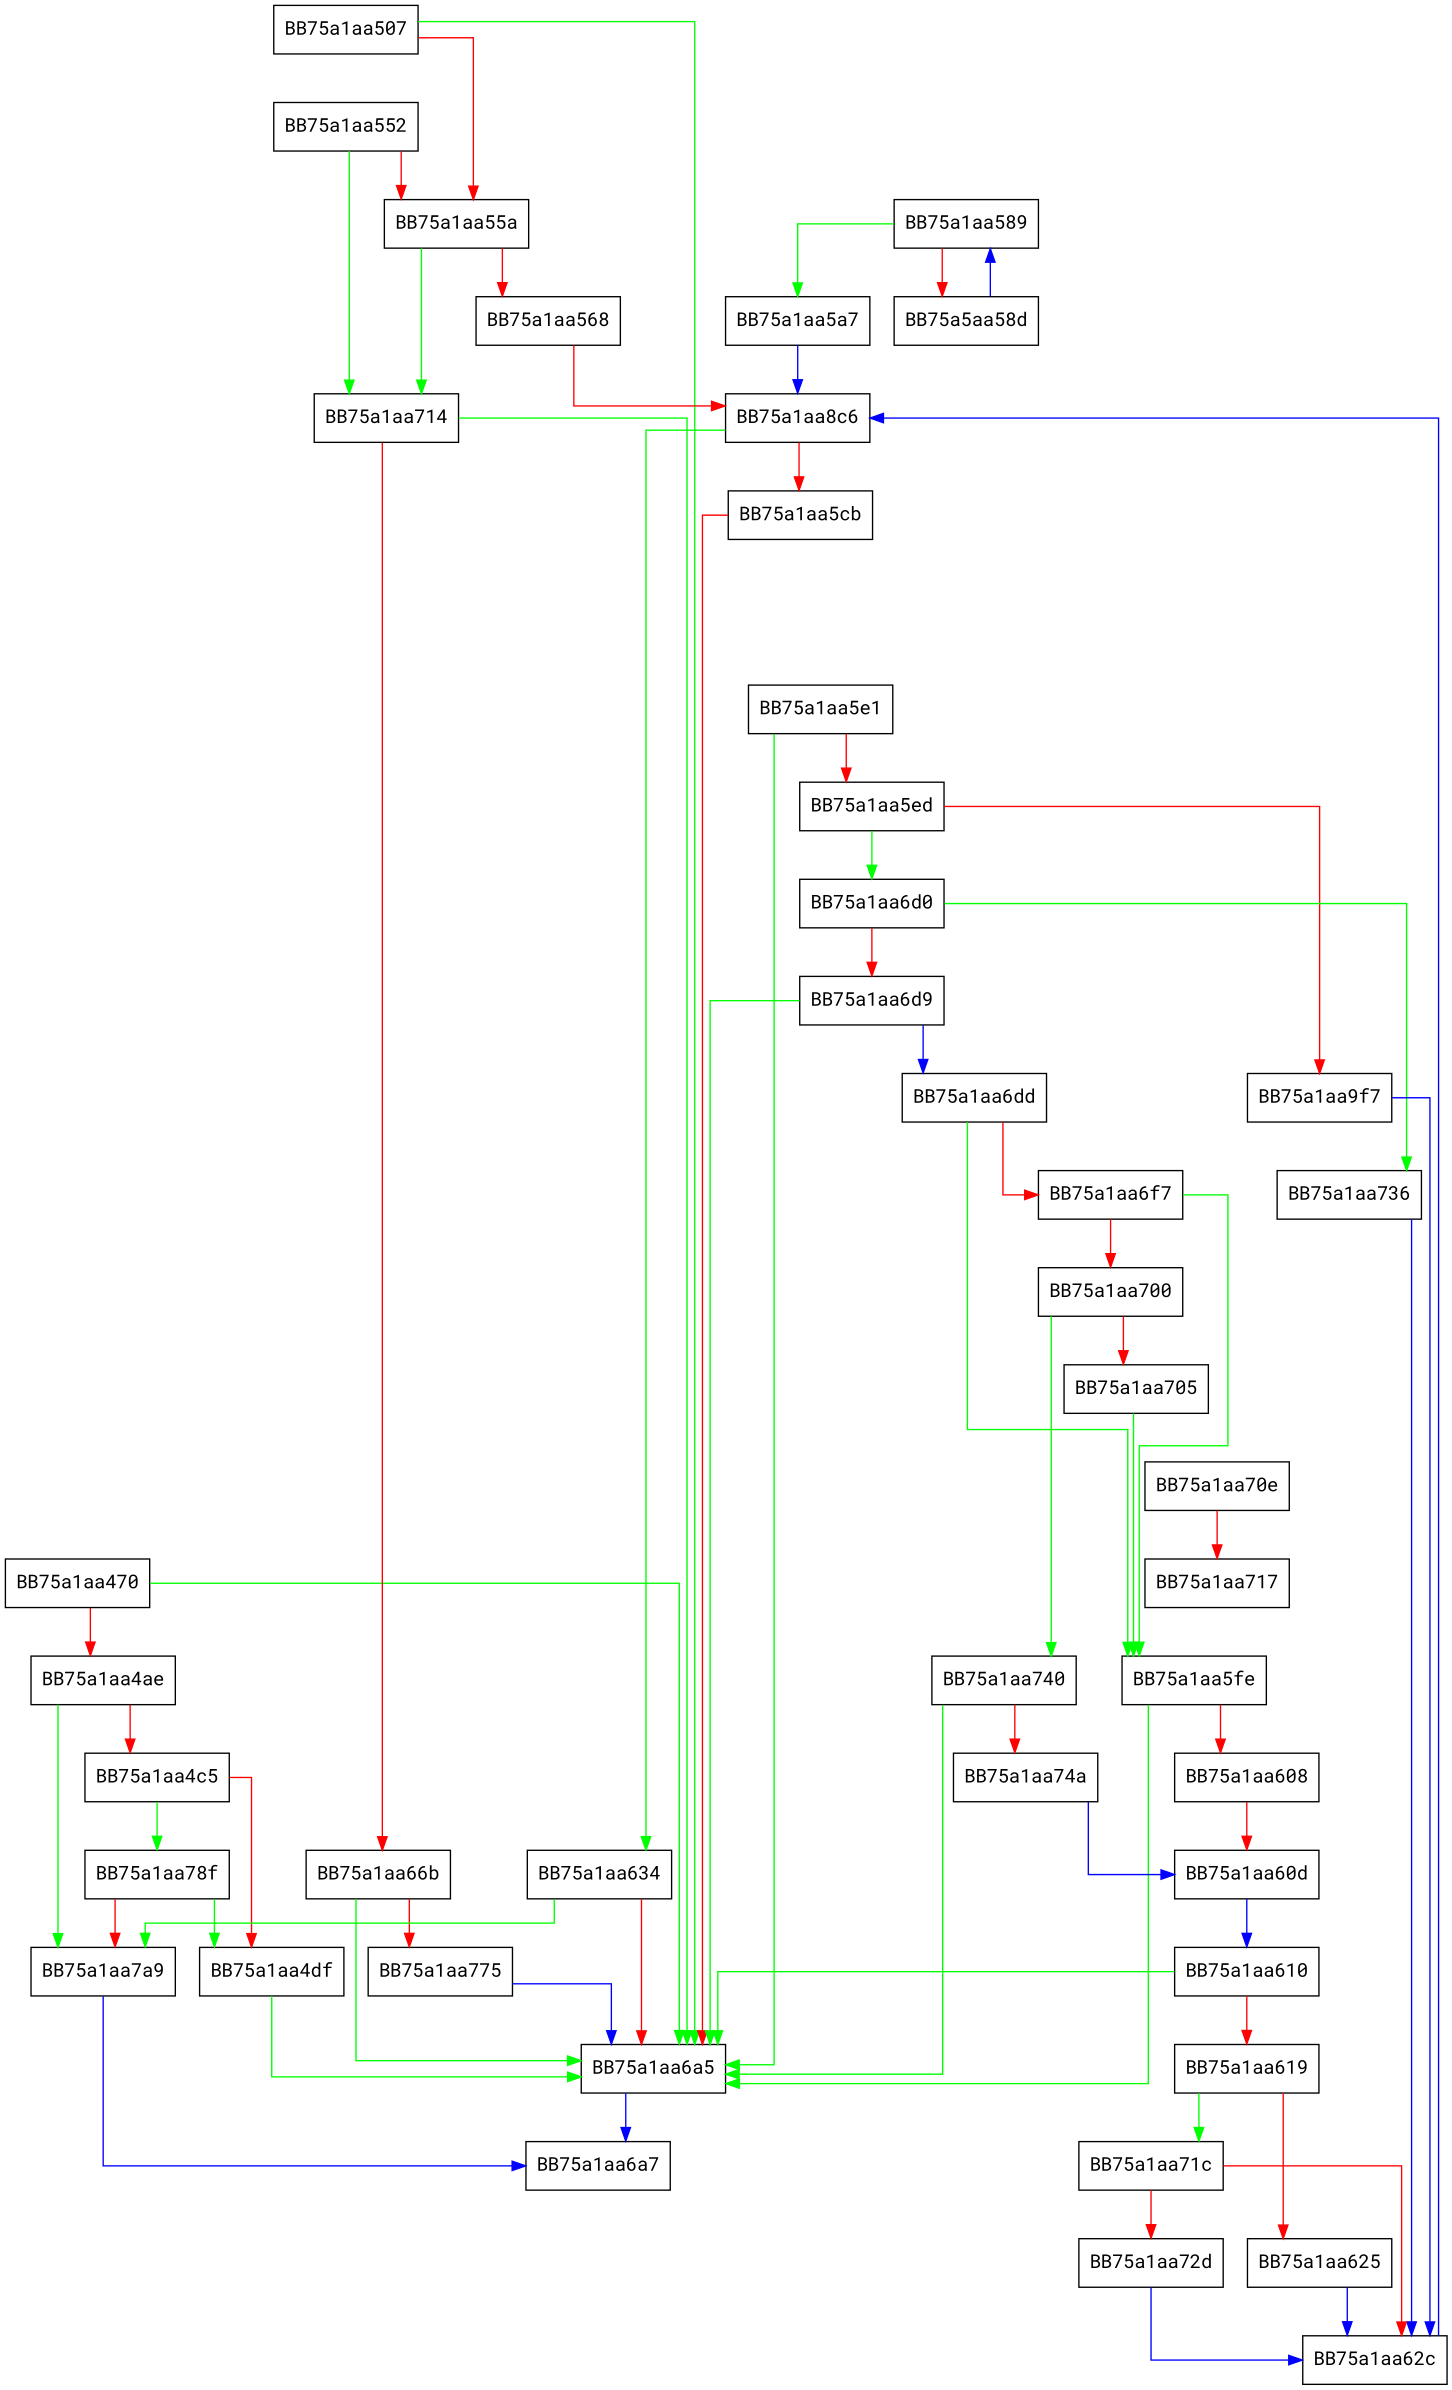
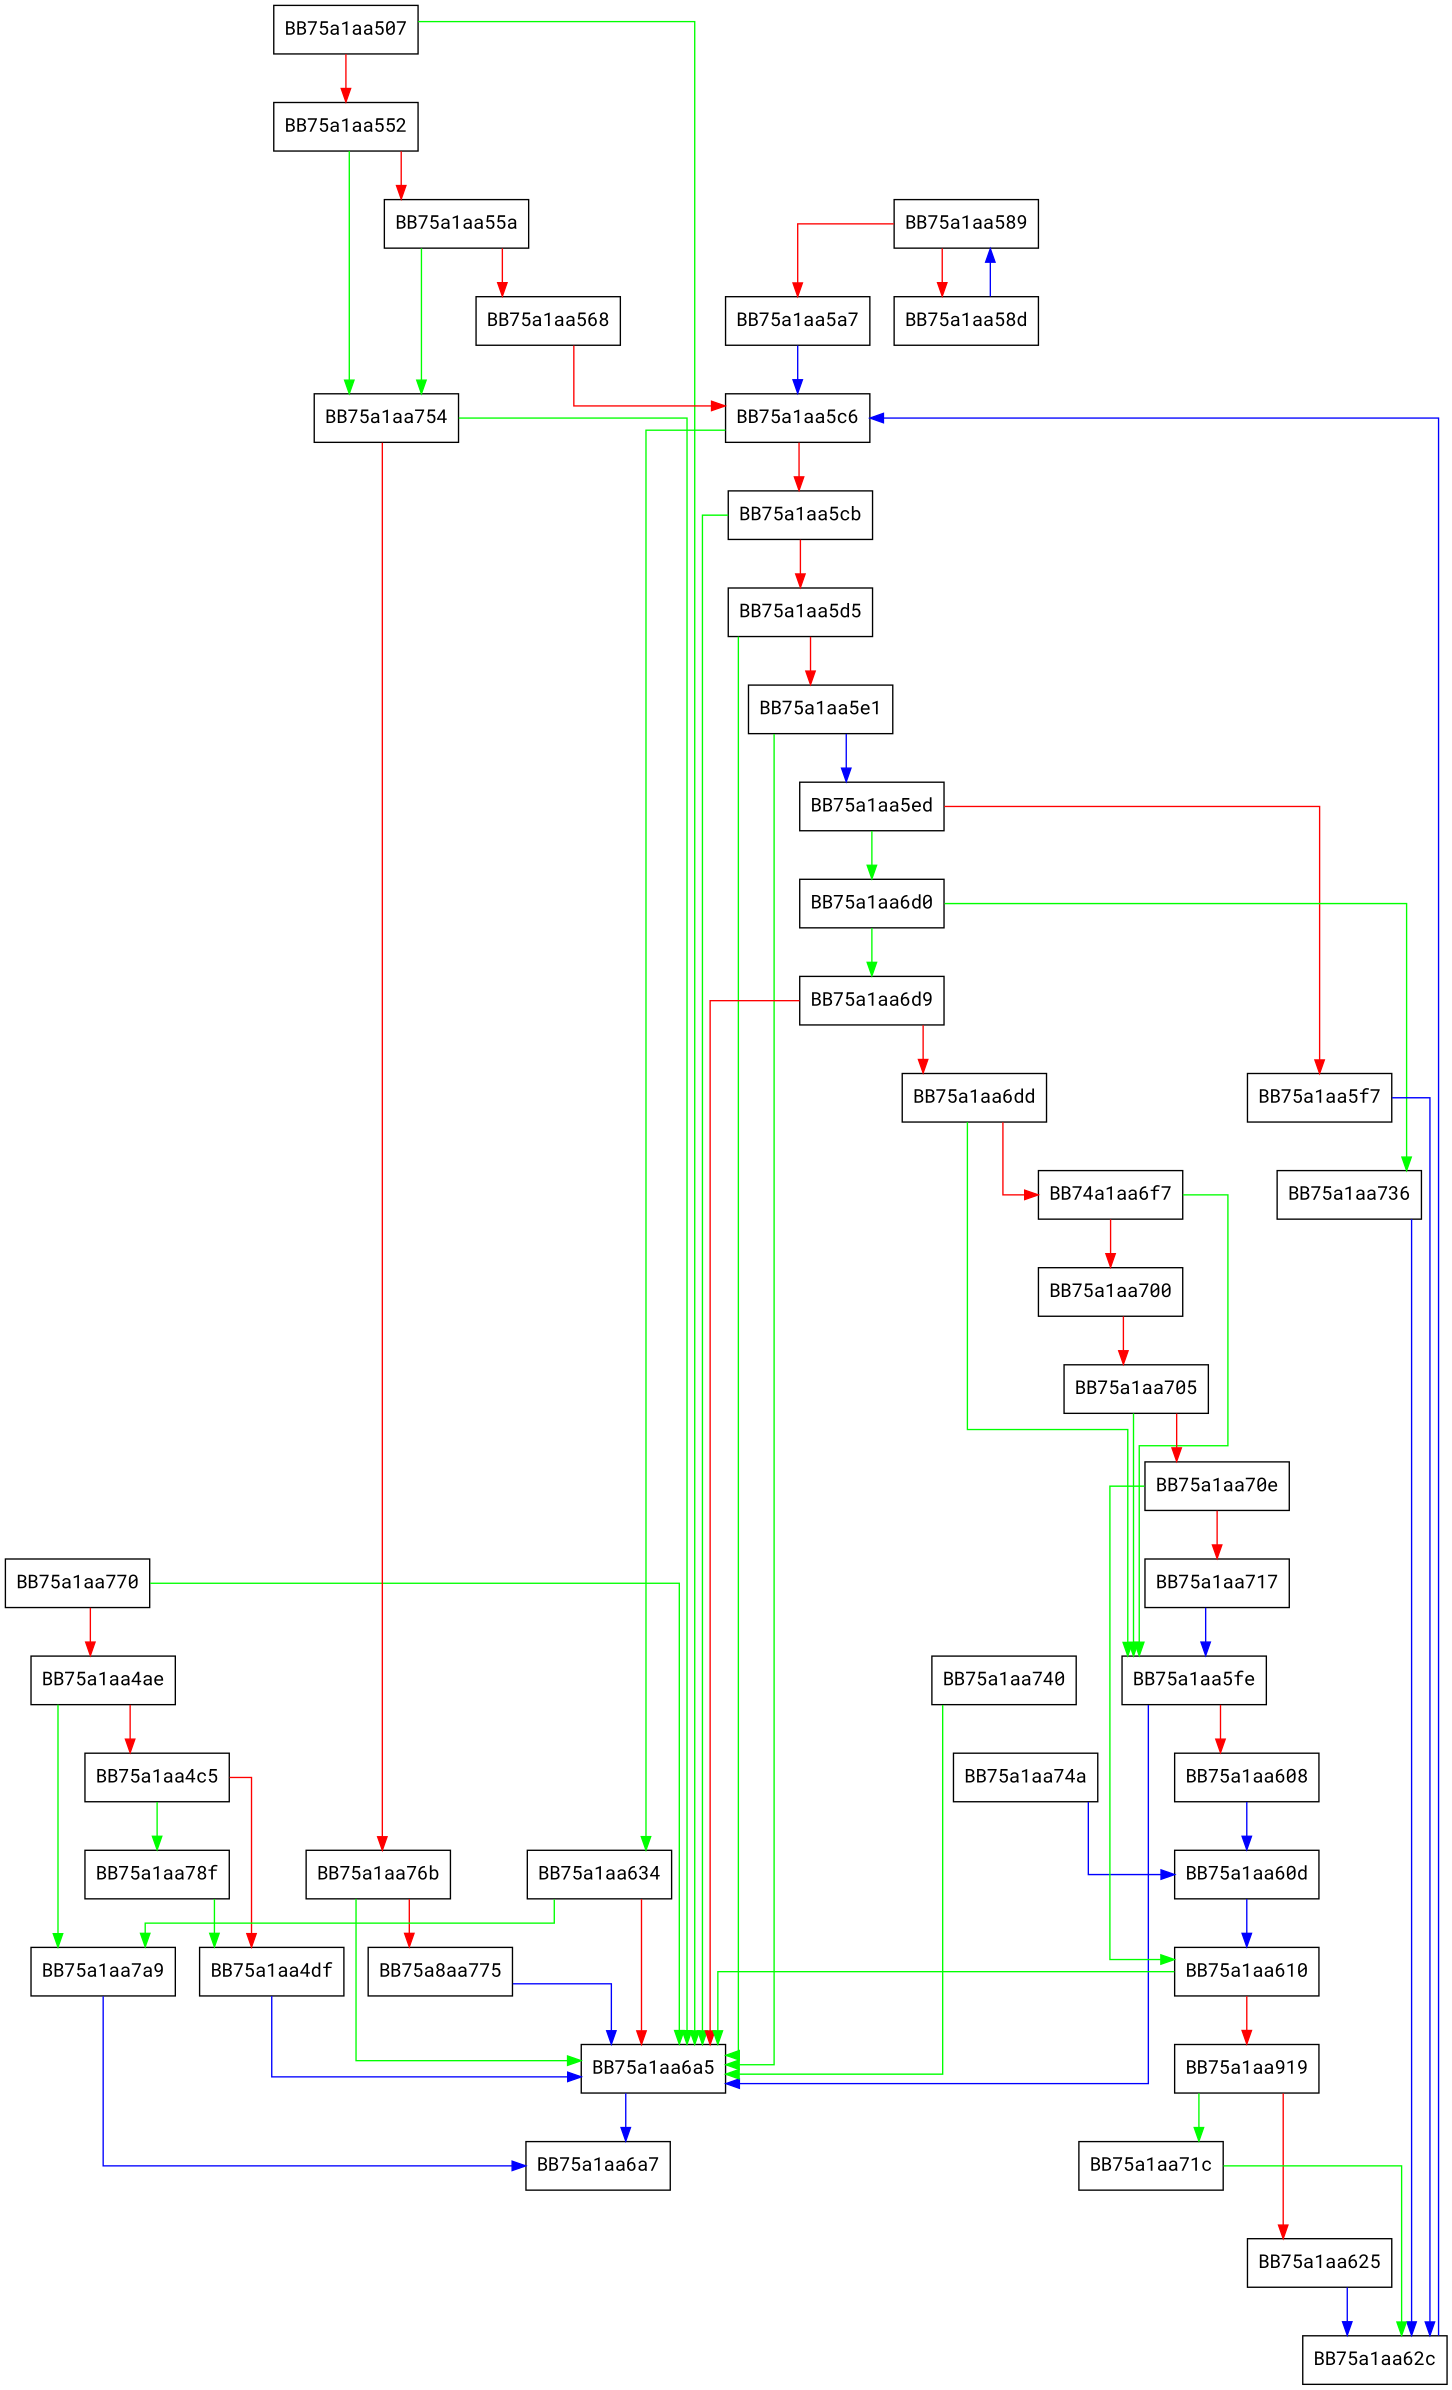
(473, 84) -> (346, 71)
(816, 224) -> (816, 224)
(966, 321) -> (966, 321)
(386, 418) -> (386, 418)
(798, 418) -> (798, 418)
none -> (800, 612)
(846, 751) -> (846, 751)
(872, 945) -> (872, 945)
(923, 1042) -> (923, 1042)
(1320, 1098) -> (1320, 1098)
(1111, 1195) -> (1111, 1195)
(702, 1260) -> (702, 1260)
none -> (1177, 1431)
(710, 1471) -> (710, 1471)
(1051, 1479) -> none
(78, 1583) -> (78, 1583)
none -> (1206, 1625)
(1015, 1722) -> none
none -> (1110, 1731)
(1247, 1819) -> (1247, 1819)
(378, 1875) -> (378, 1875)
(115, 1916) -> none
(440, 1972) -> (440, 1972)
(1247, 2069) -> (1247, 2069)
(379, 2077) -> (379, 2077)
(1133, 2084) -> (1133, 2084)
(1391, 2166) -> (1391, 2166)
(1151, 2263) -> none
